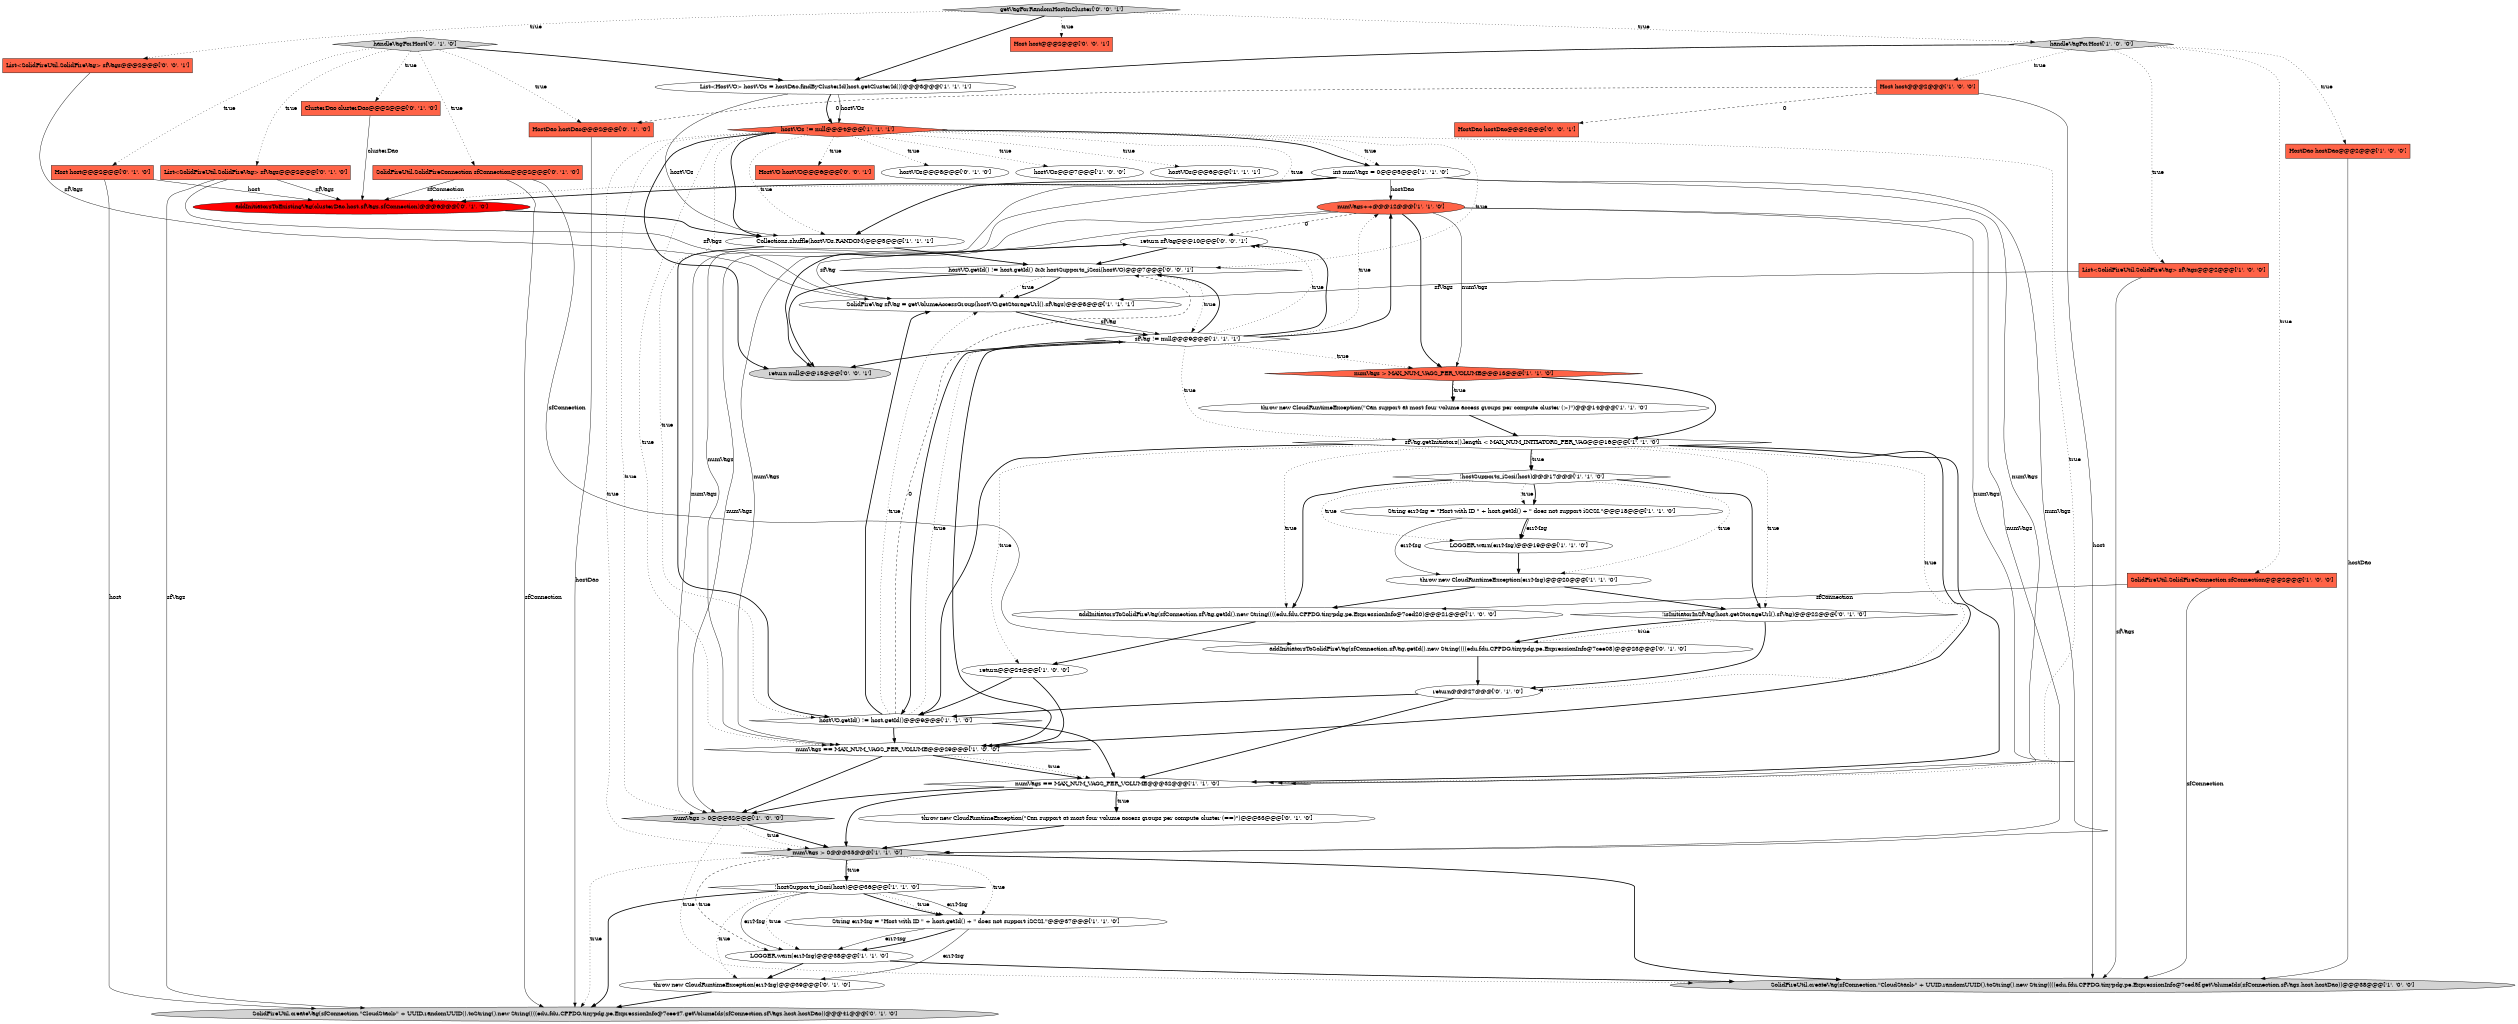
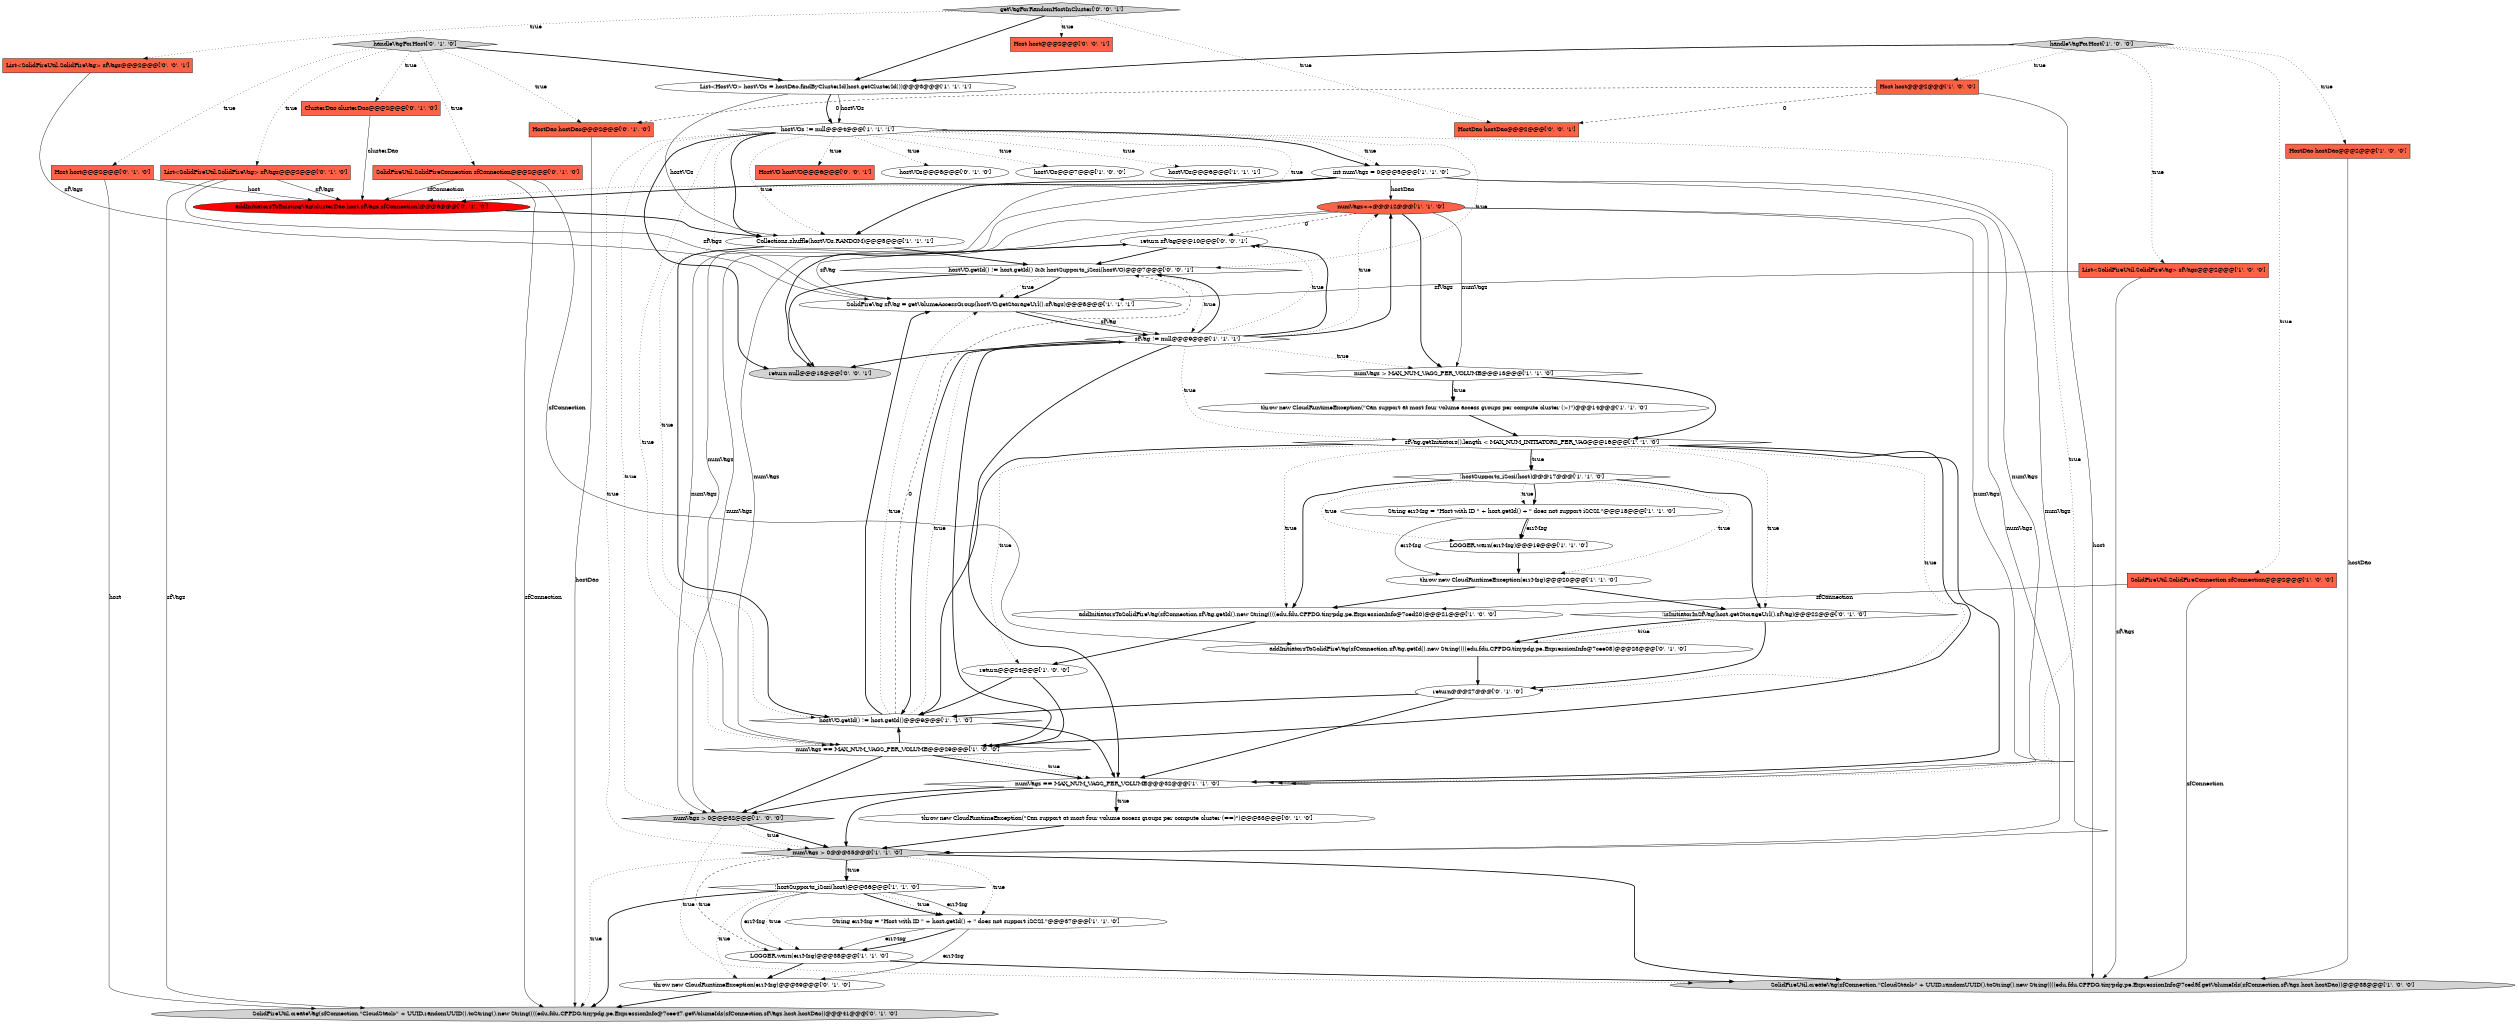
(1582, 27) -> (1285, 69)
(837, 130) -> (837, 130)
(1454, 374) -> (1454, 374)
none -> (970, 548)
(894, 733) -> (899, 737)
